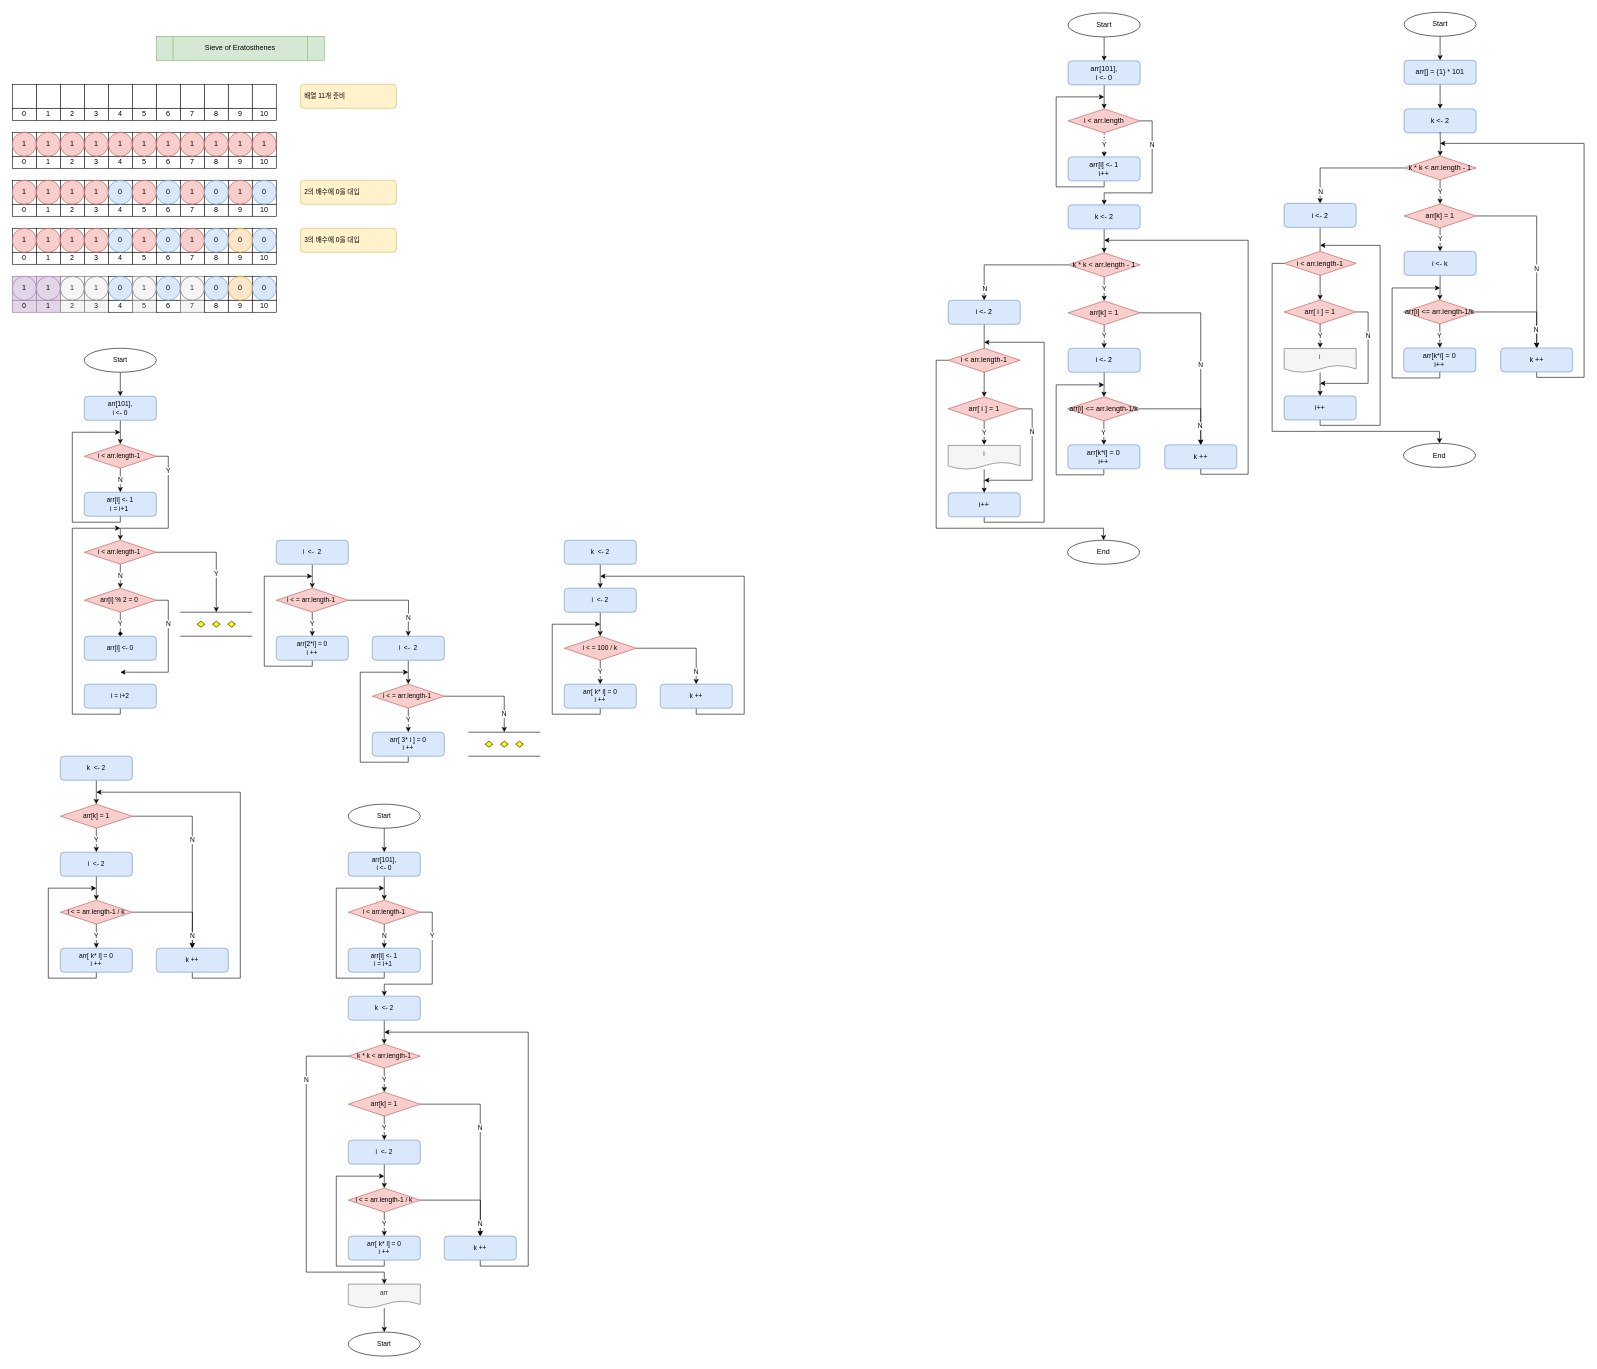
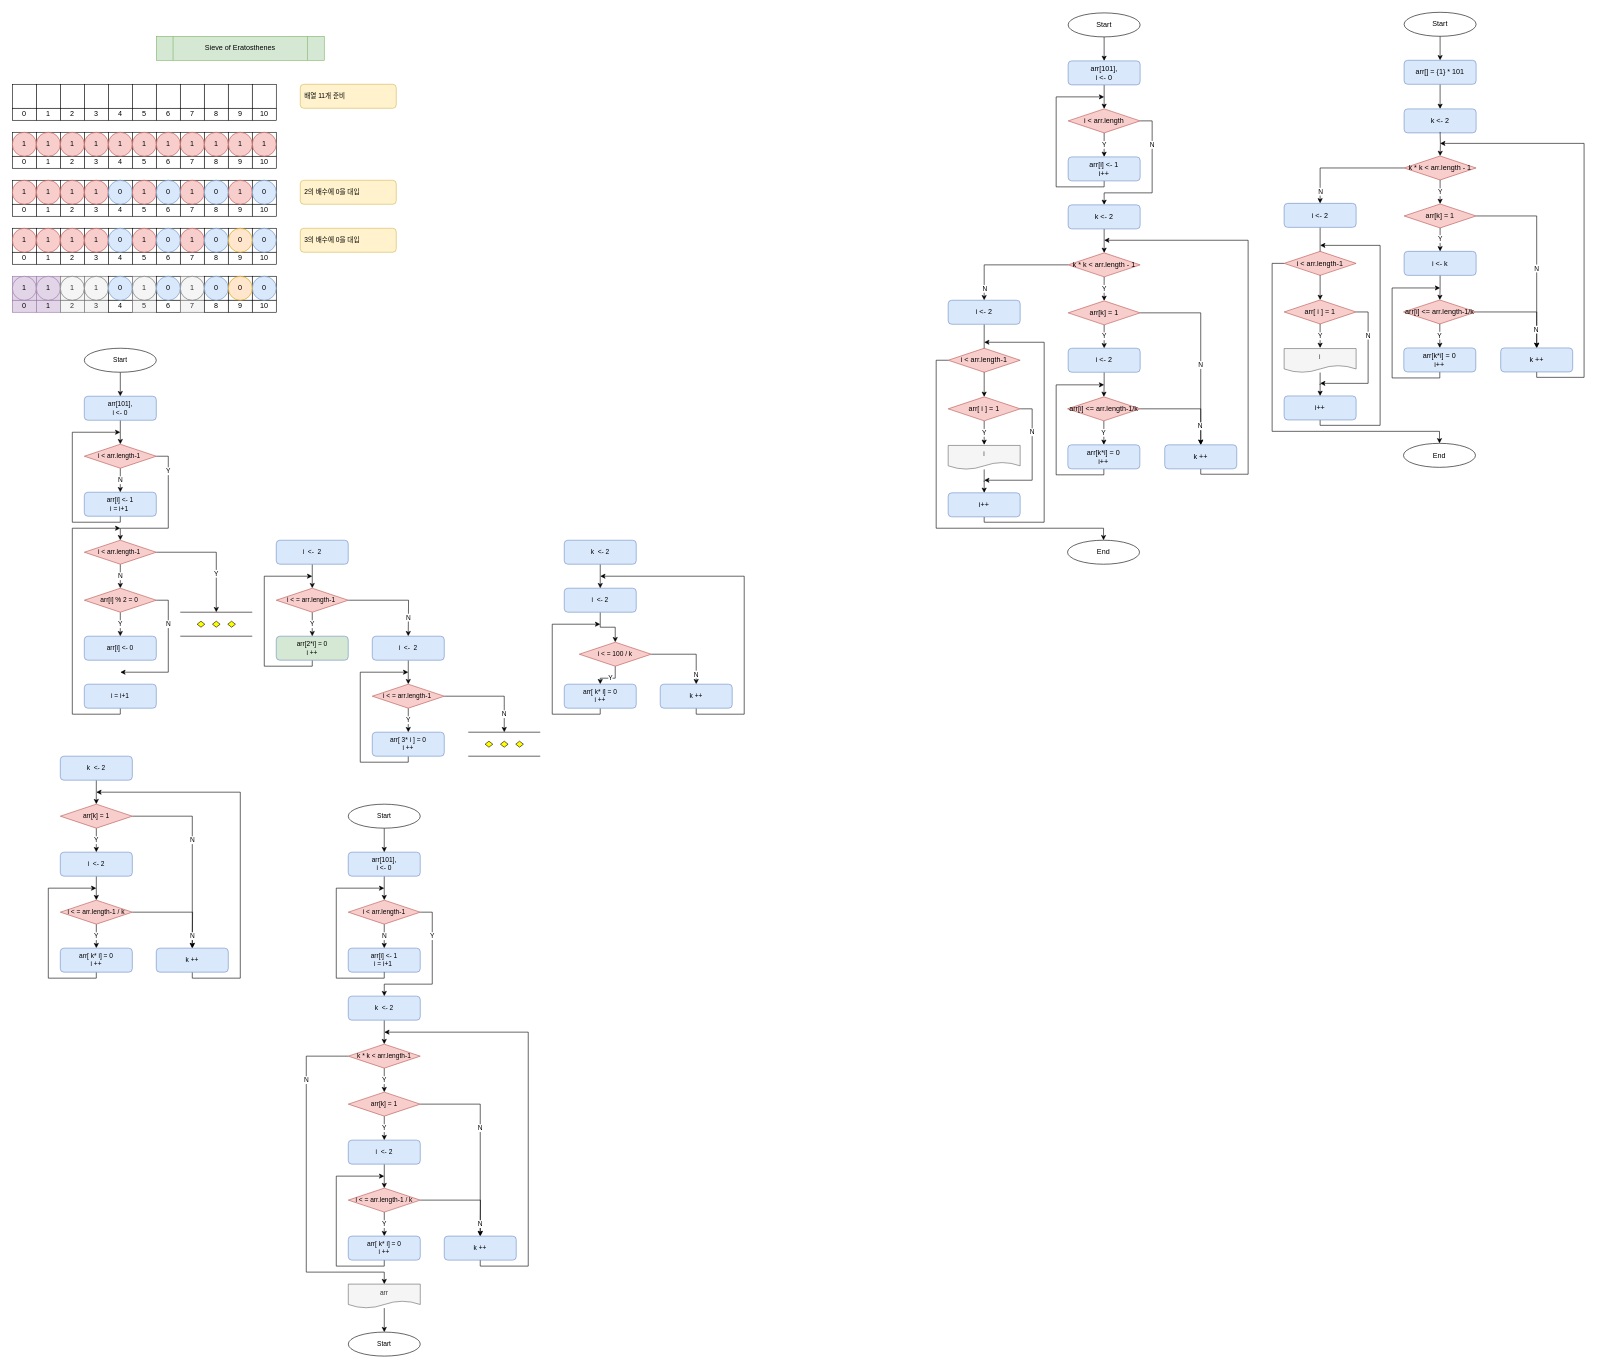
(1104, 141) -> (1104, 141)
(120, 630) -> (120, 630)
(312, 648) -> (312, 648)
(600, 648) -> (615, 654)
(120, 696) -> (120, 696)
